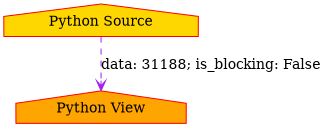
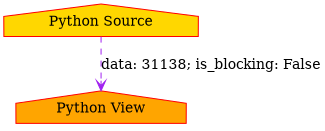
(211, 65) -> (211, 65)
